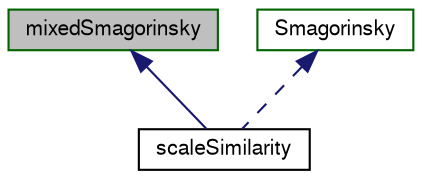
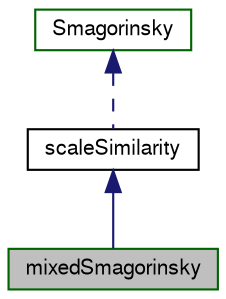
(176, 98) -> (113, 220)
